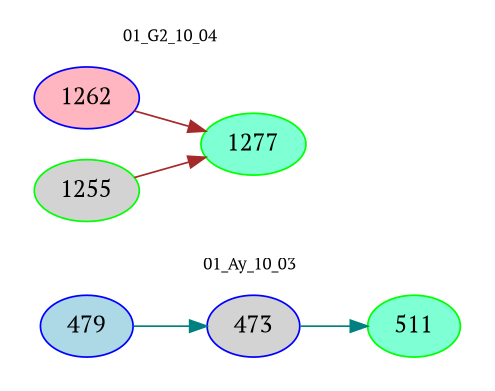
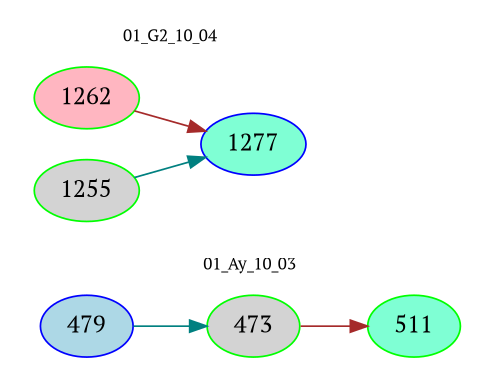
(87, 98) -> (87, 98)
(253, 144) -> (253, 144)
(162, 170) -> (162, 170)
(253, 326) -> (253, 326)
(325, 326) -> (325, 326)
